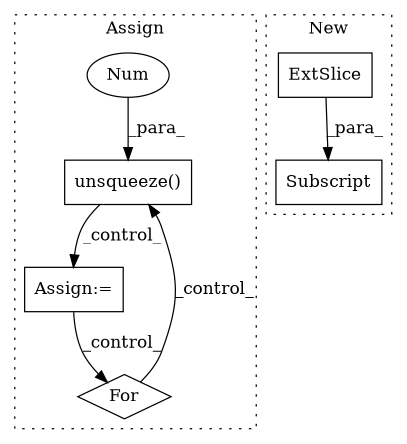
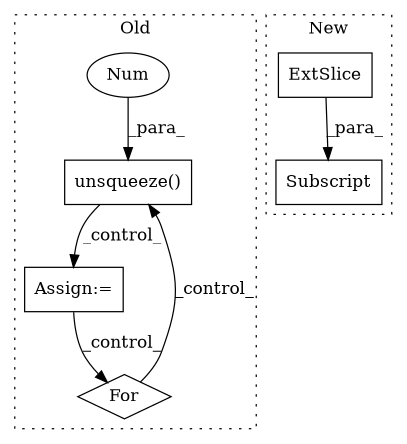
(136, 29) -> (136, 29)
